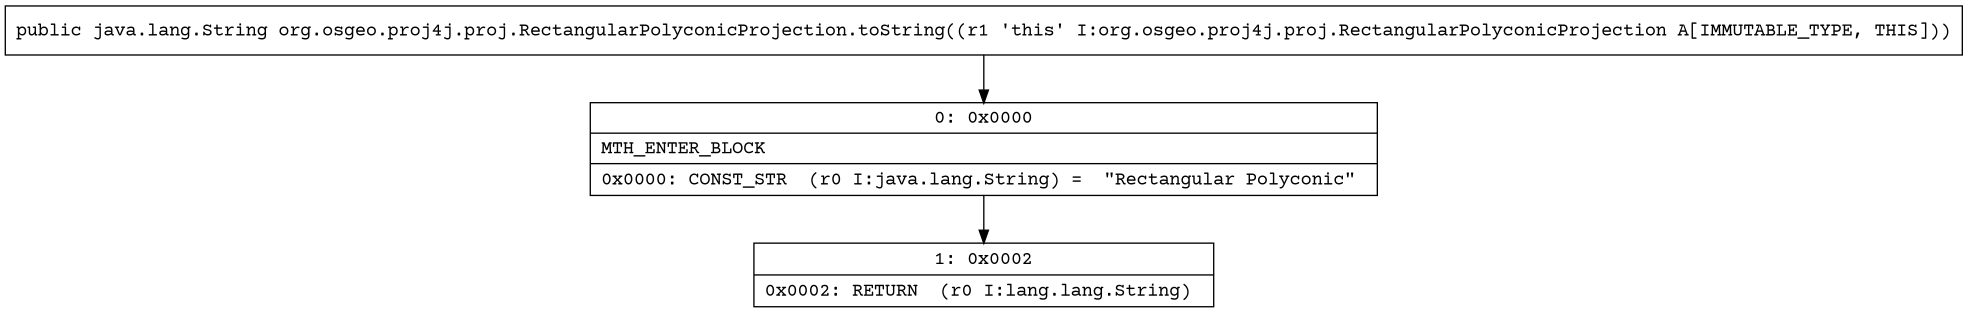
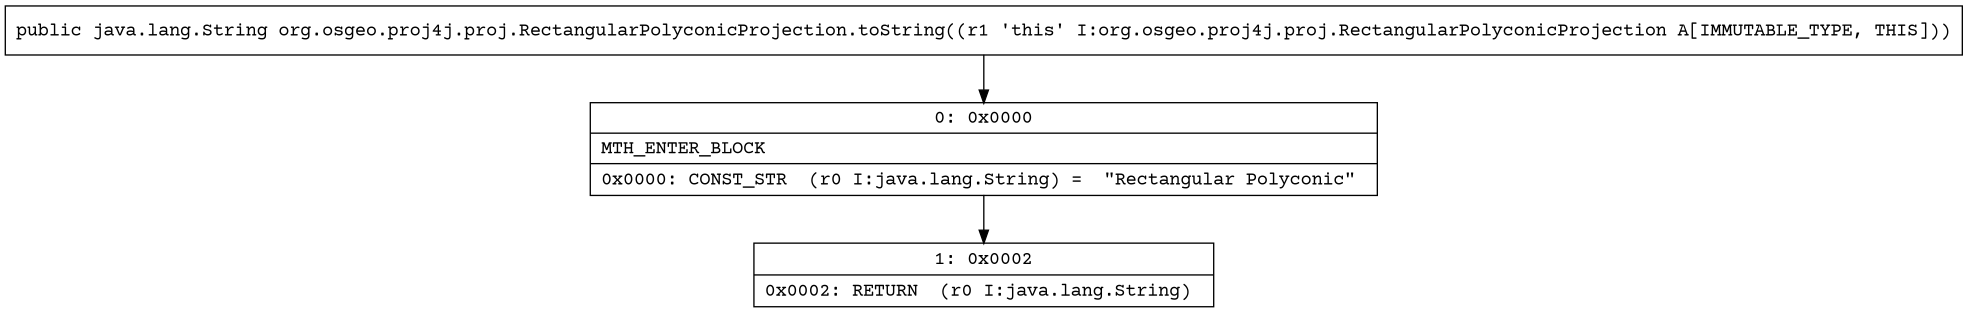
(984, 290) -> (984, 290)
